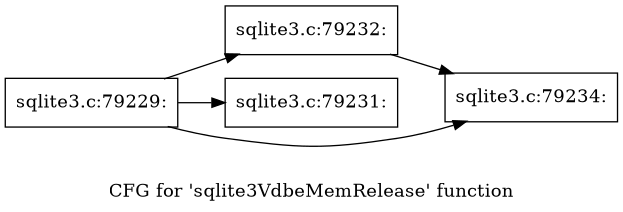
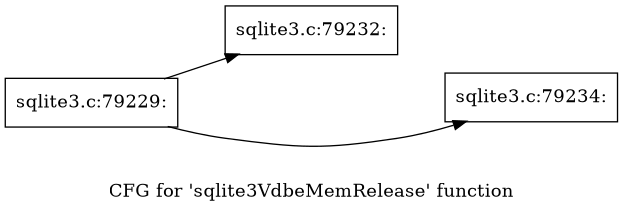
(415, 62) -> none
(311, 103) -> none
